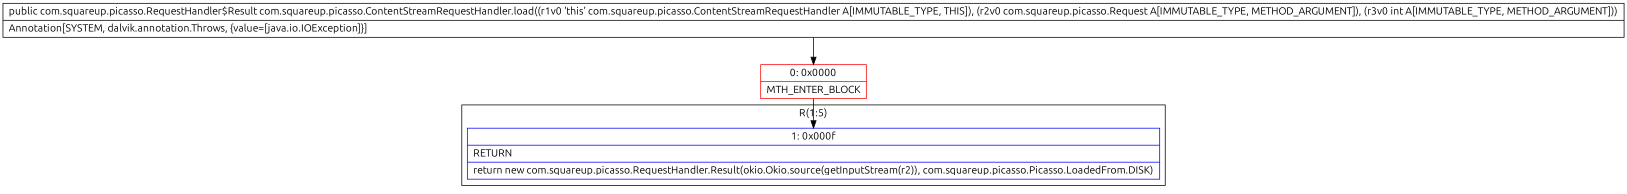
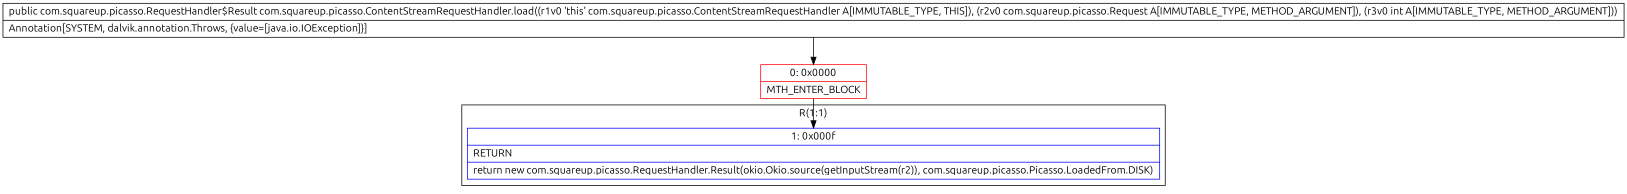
(814, 113) -> (814, 113)
